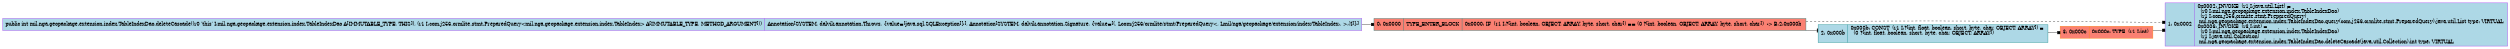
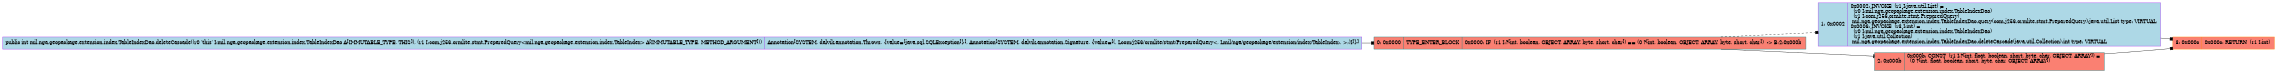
(2157, 31) -> (2165, 38)
(2121, 32) -> (2238, 43)
(1933, 34) -> (1989, 62)
